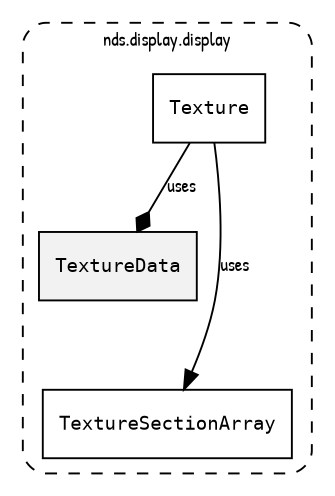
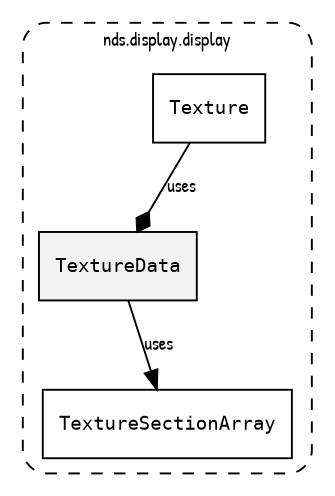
(220, 259) -> (140, 336)
